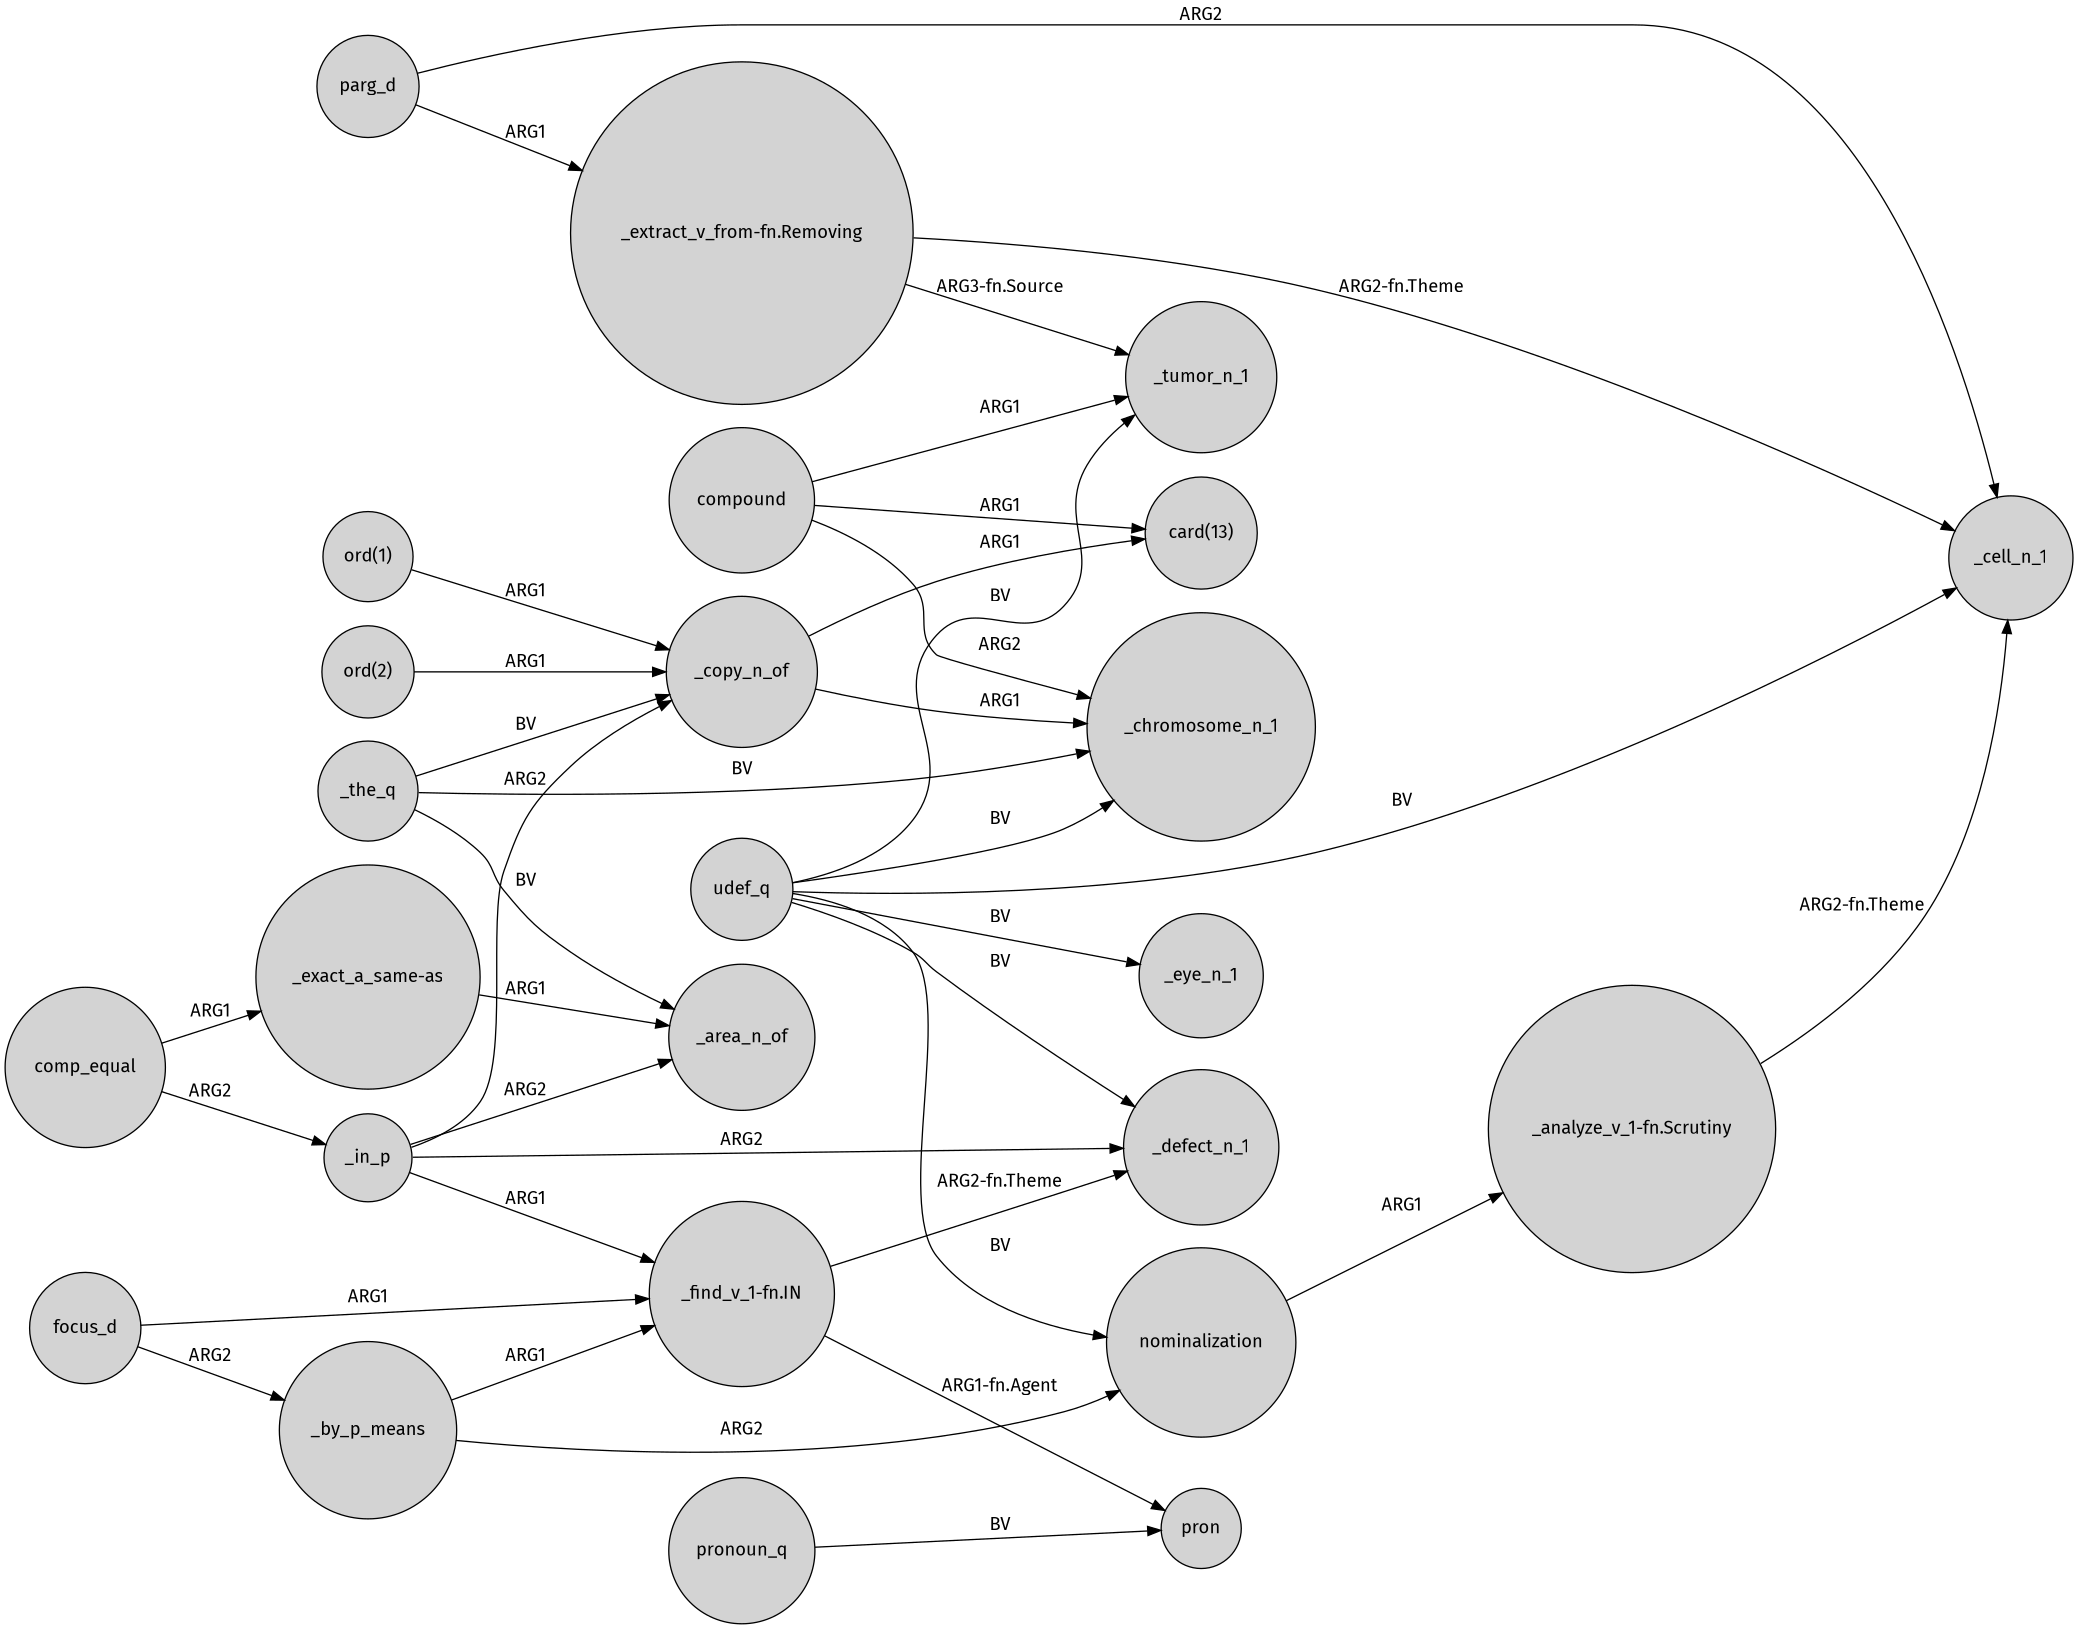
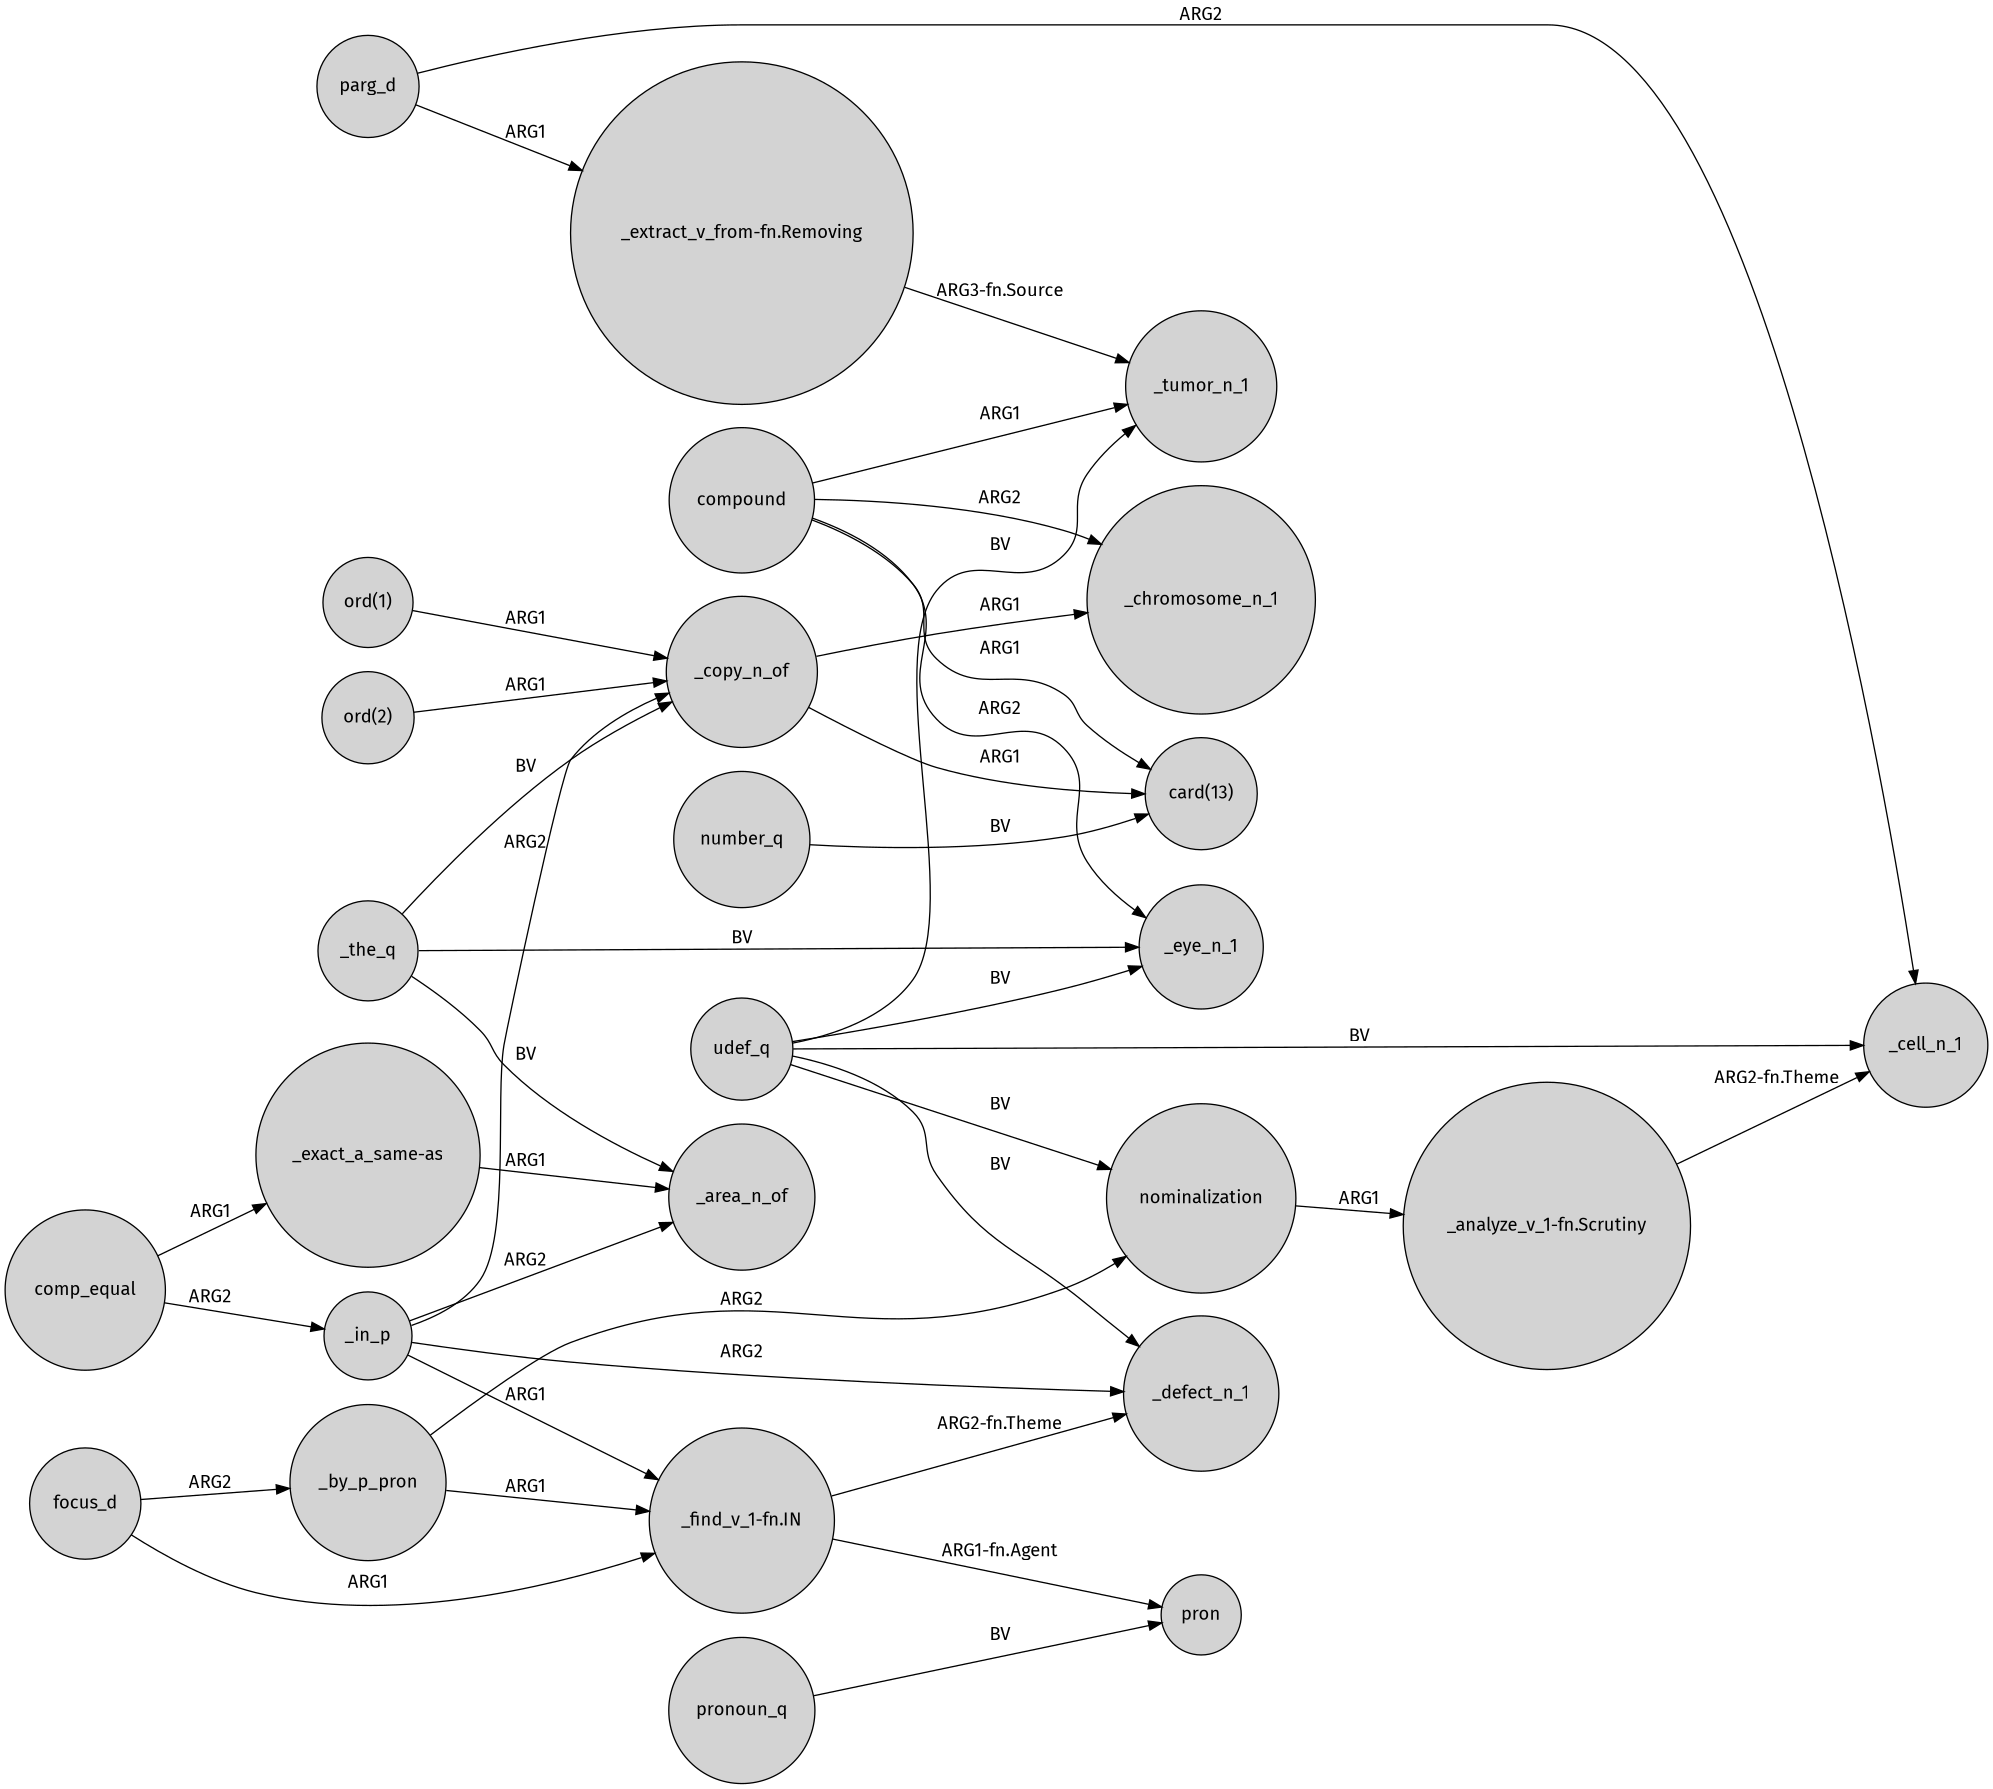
(1443, 325) -> none
none -> (962, 734)
(749, 790) -> (772, 949)
none -> (742, 840)
(951, 857) -> none
(368, 1430) -> (368, 1483)
